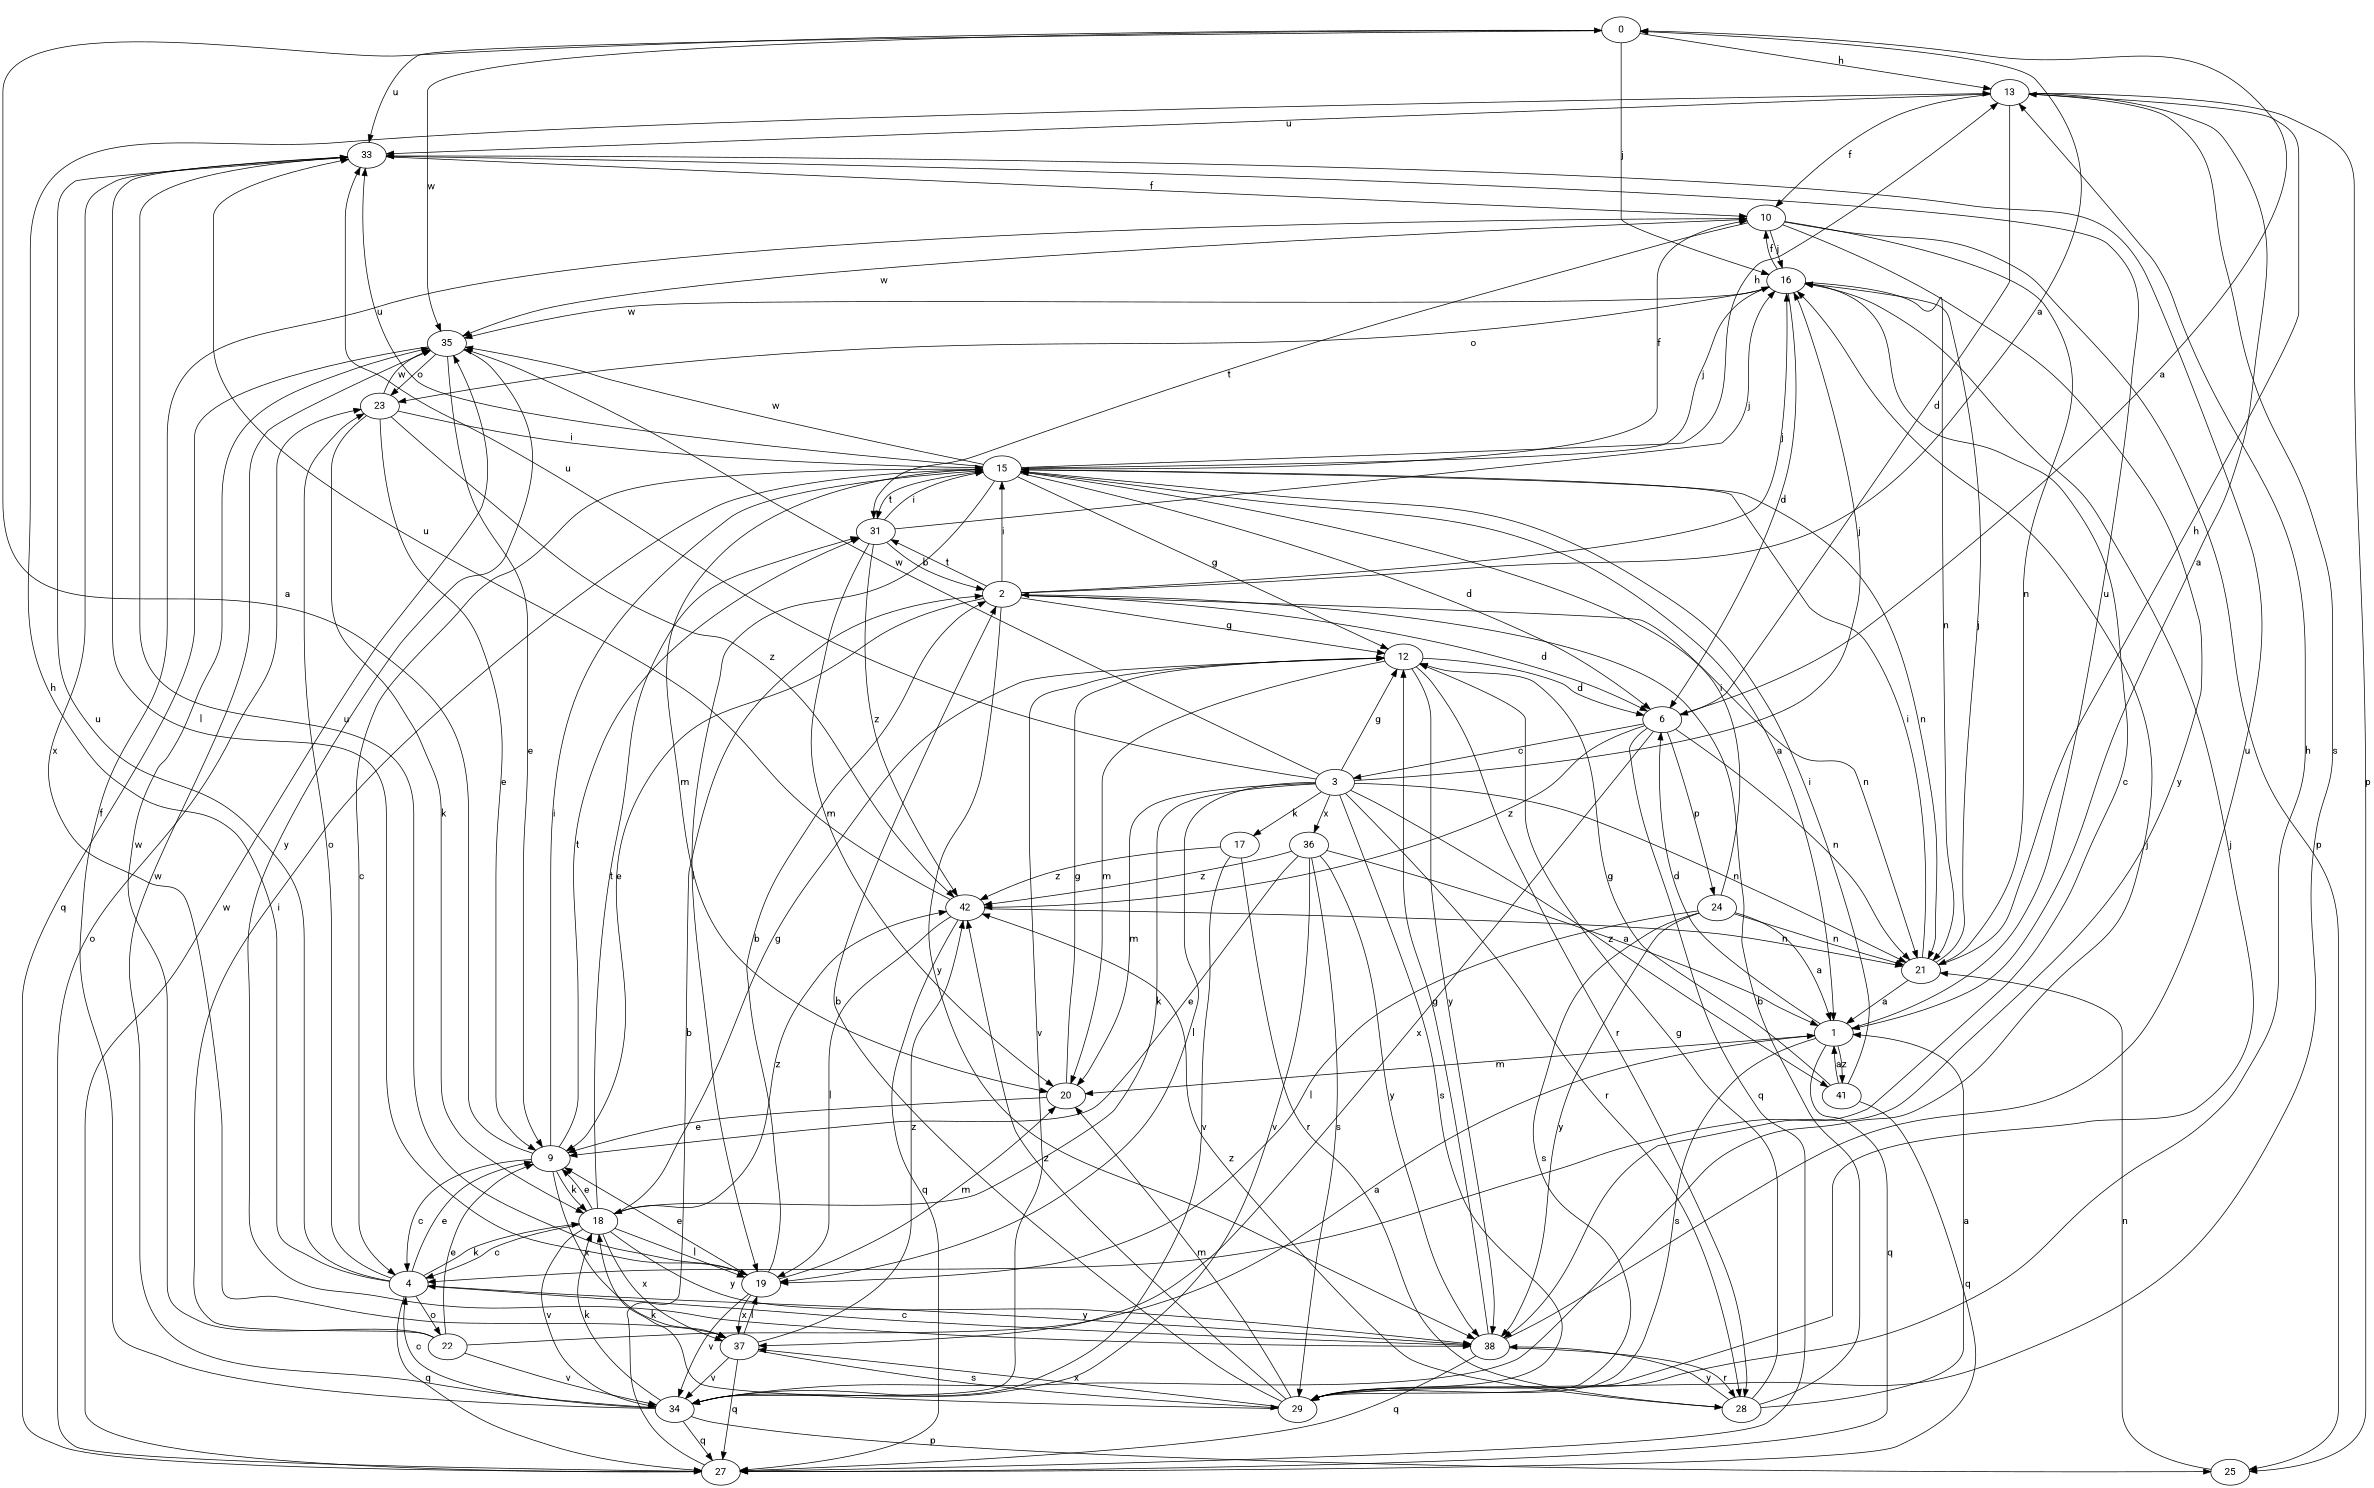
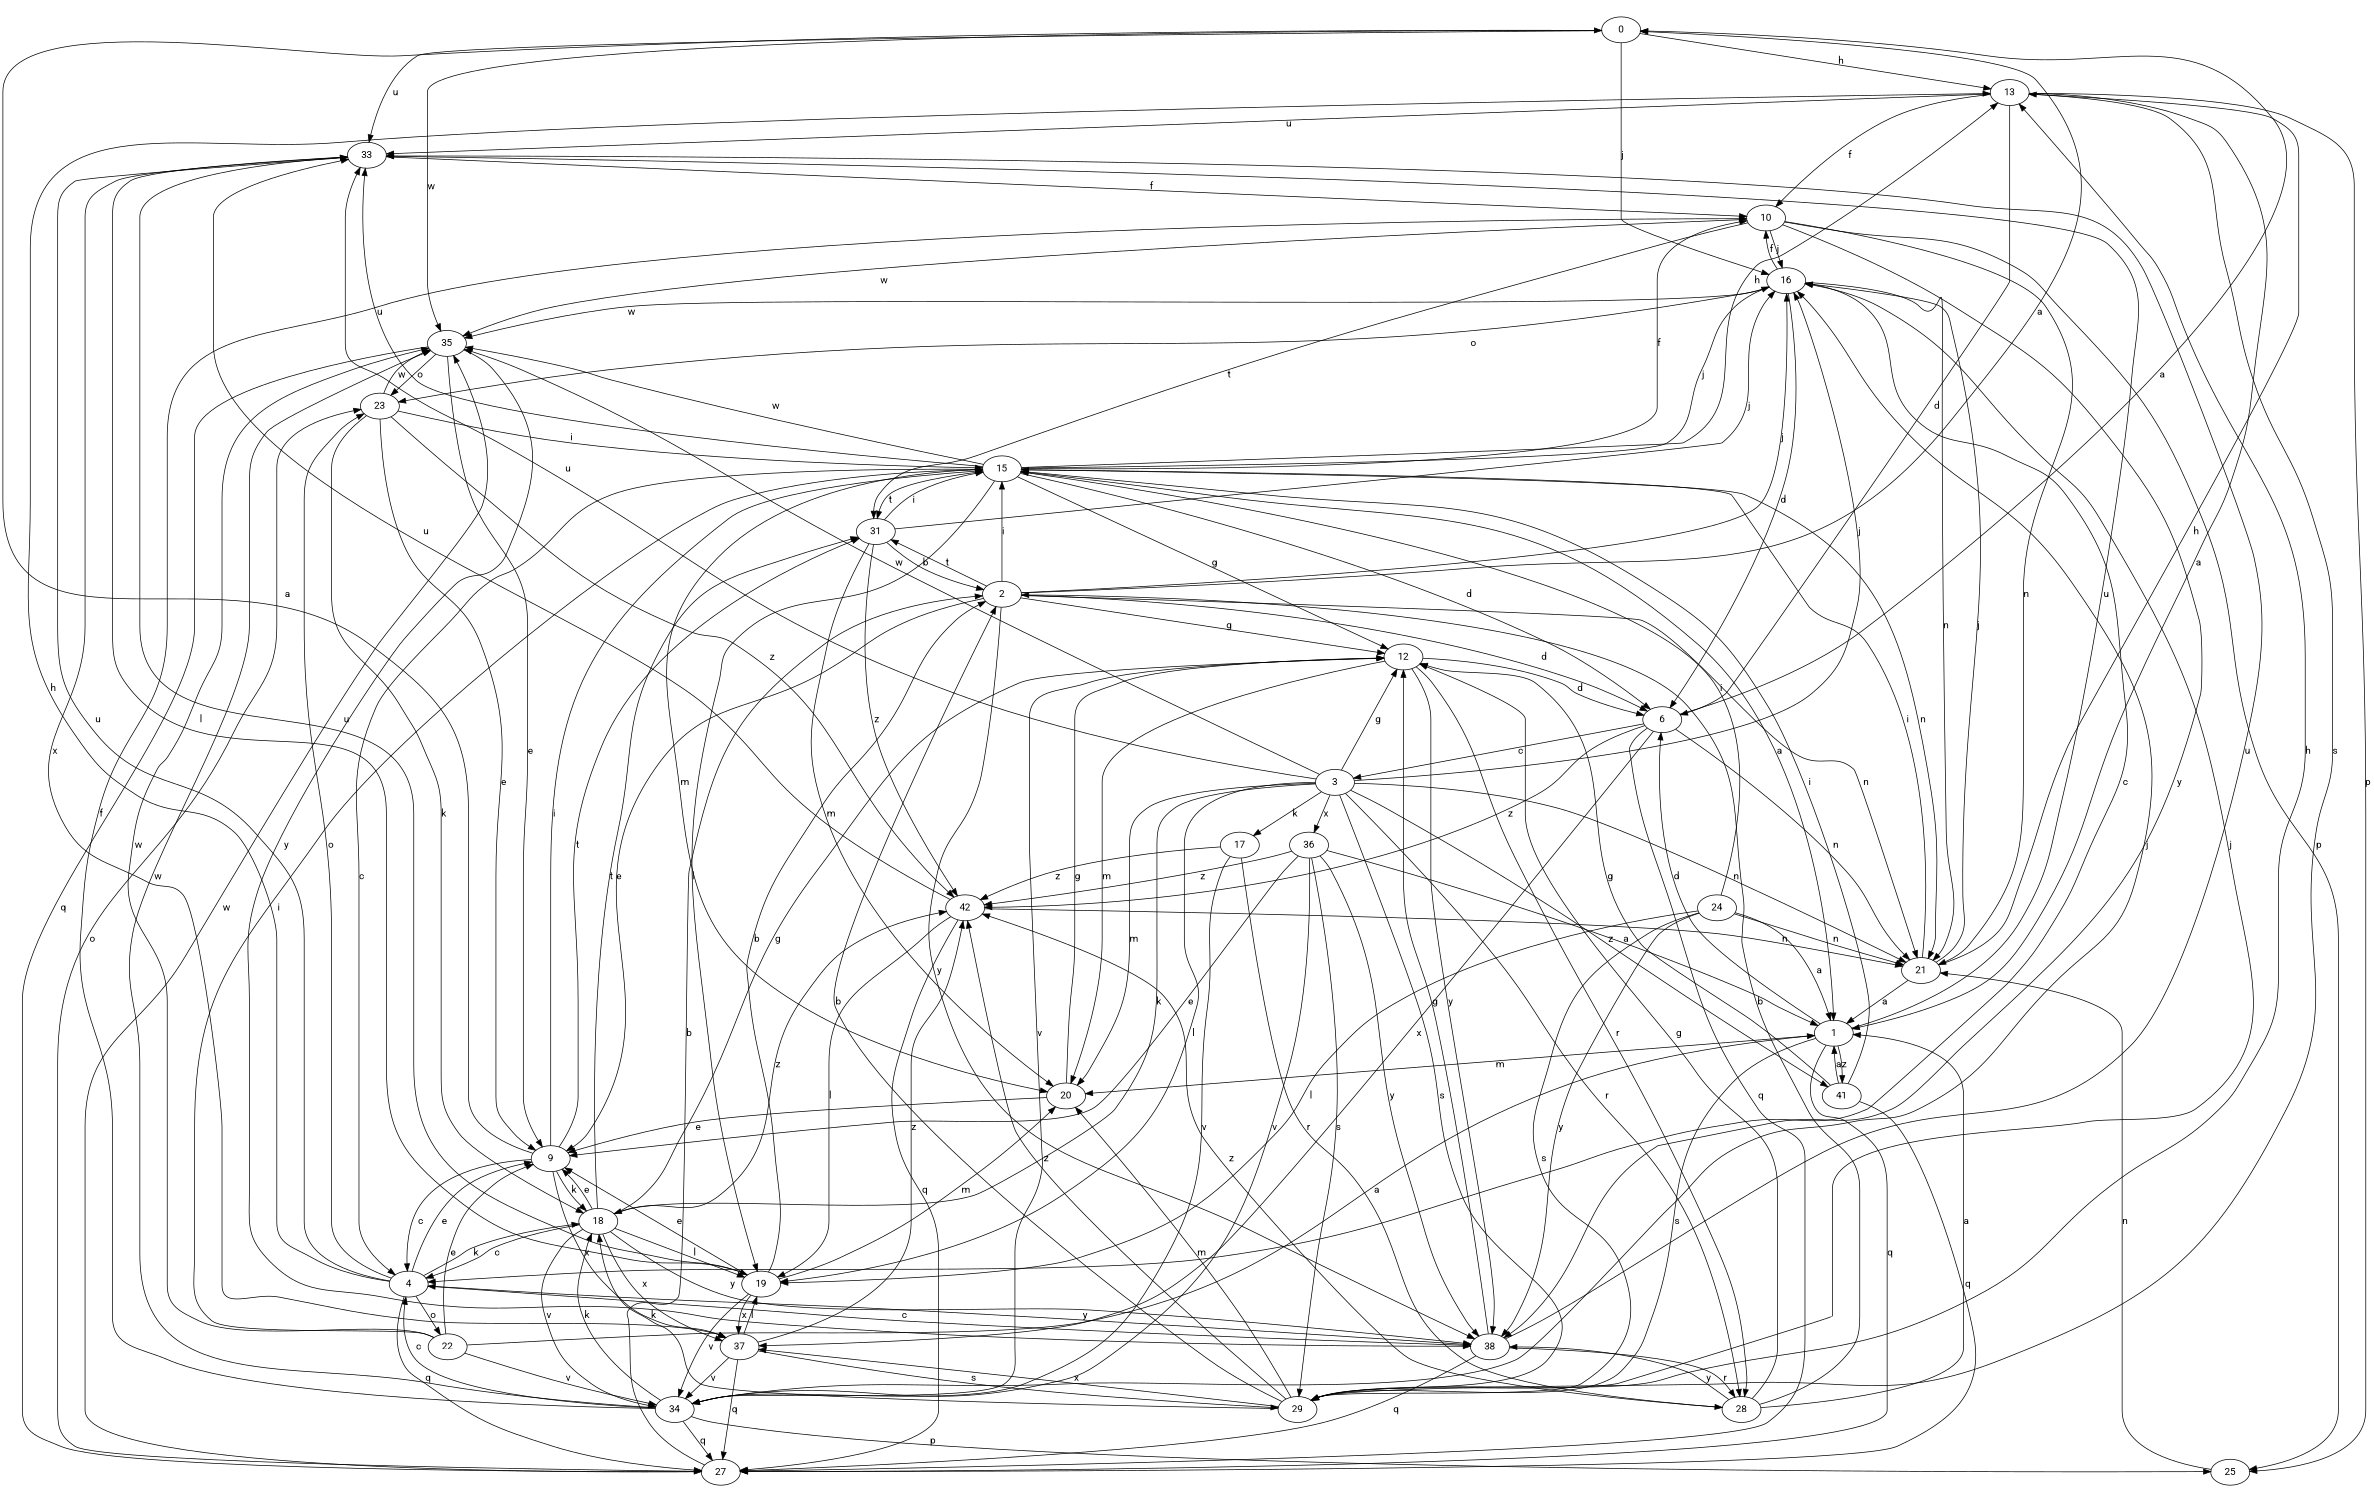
(1692, 809) -> none
